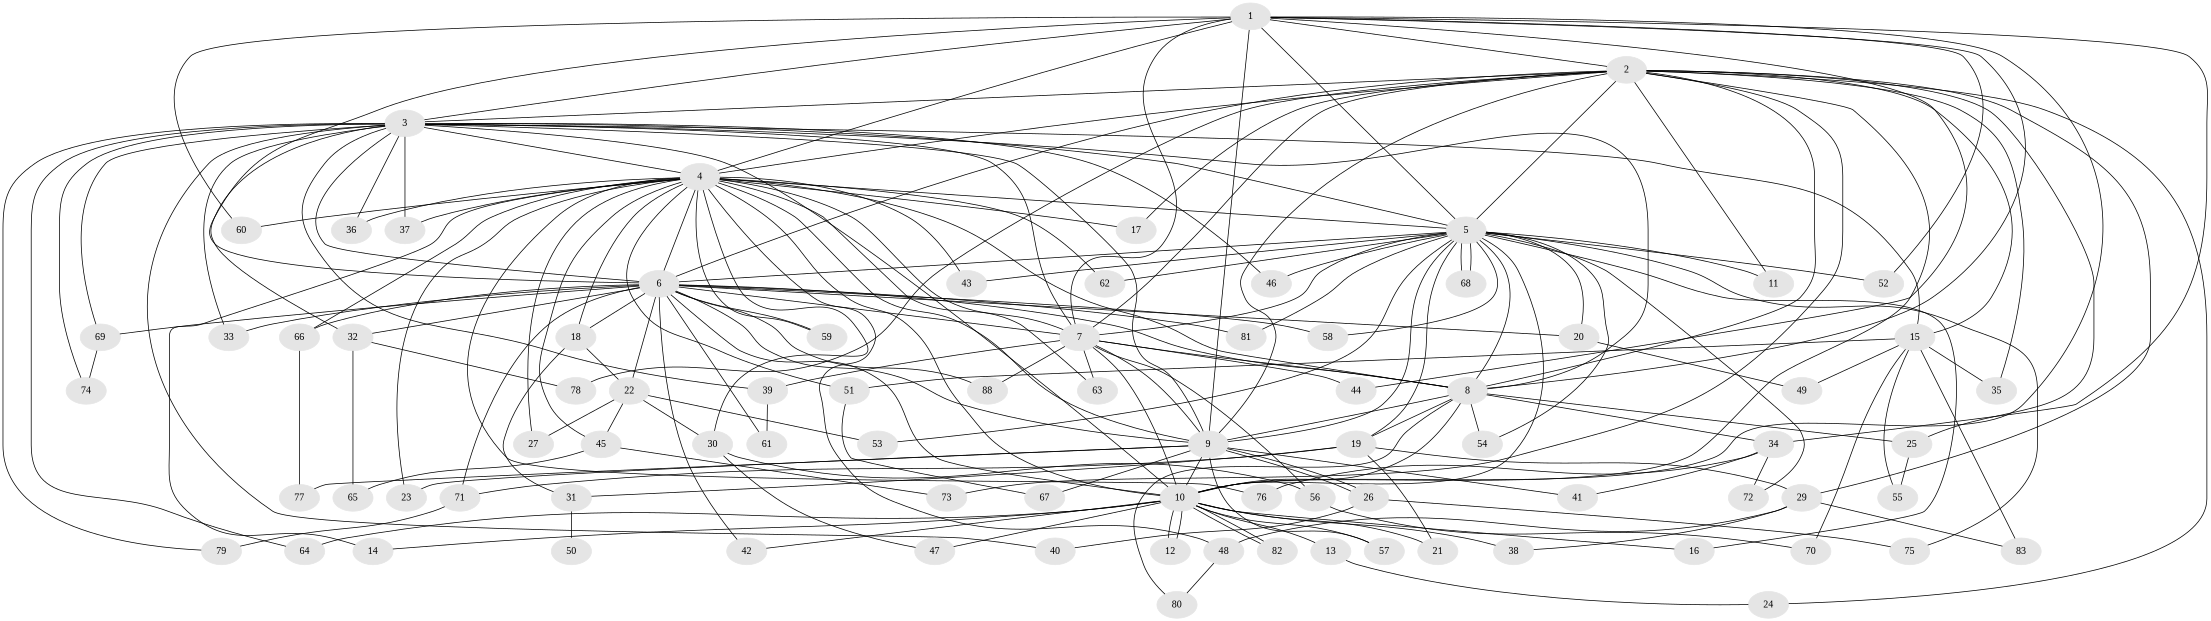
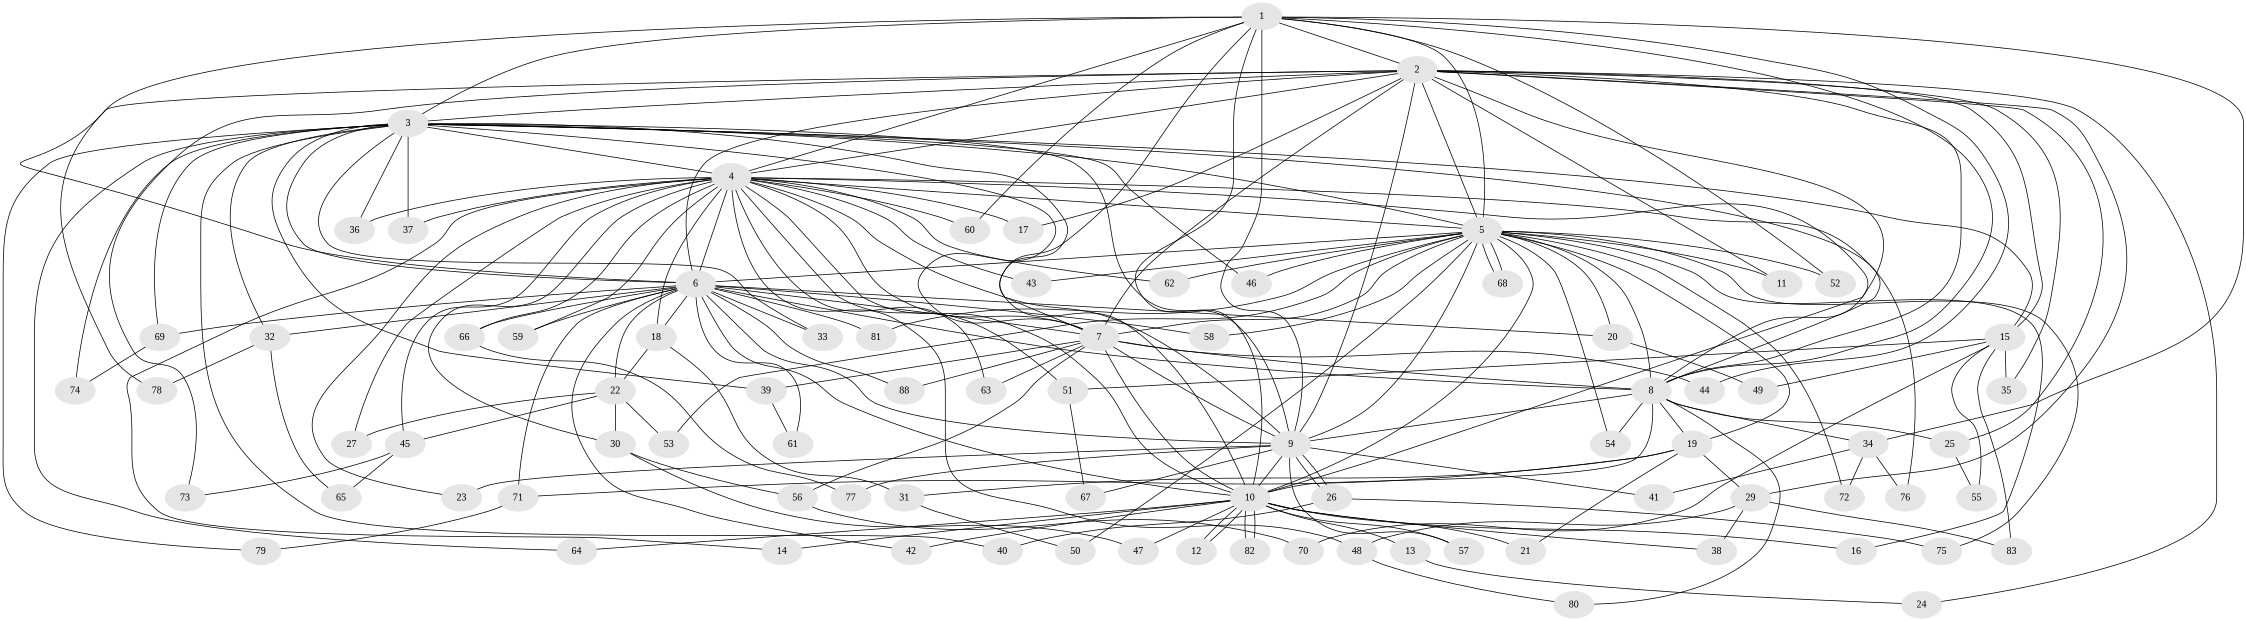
none -> (1287, 400)
